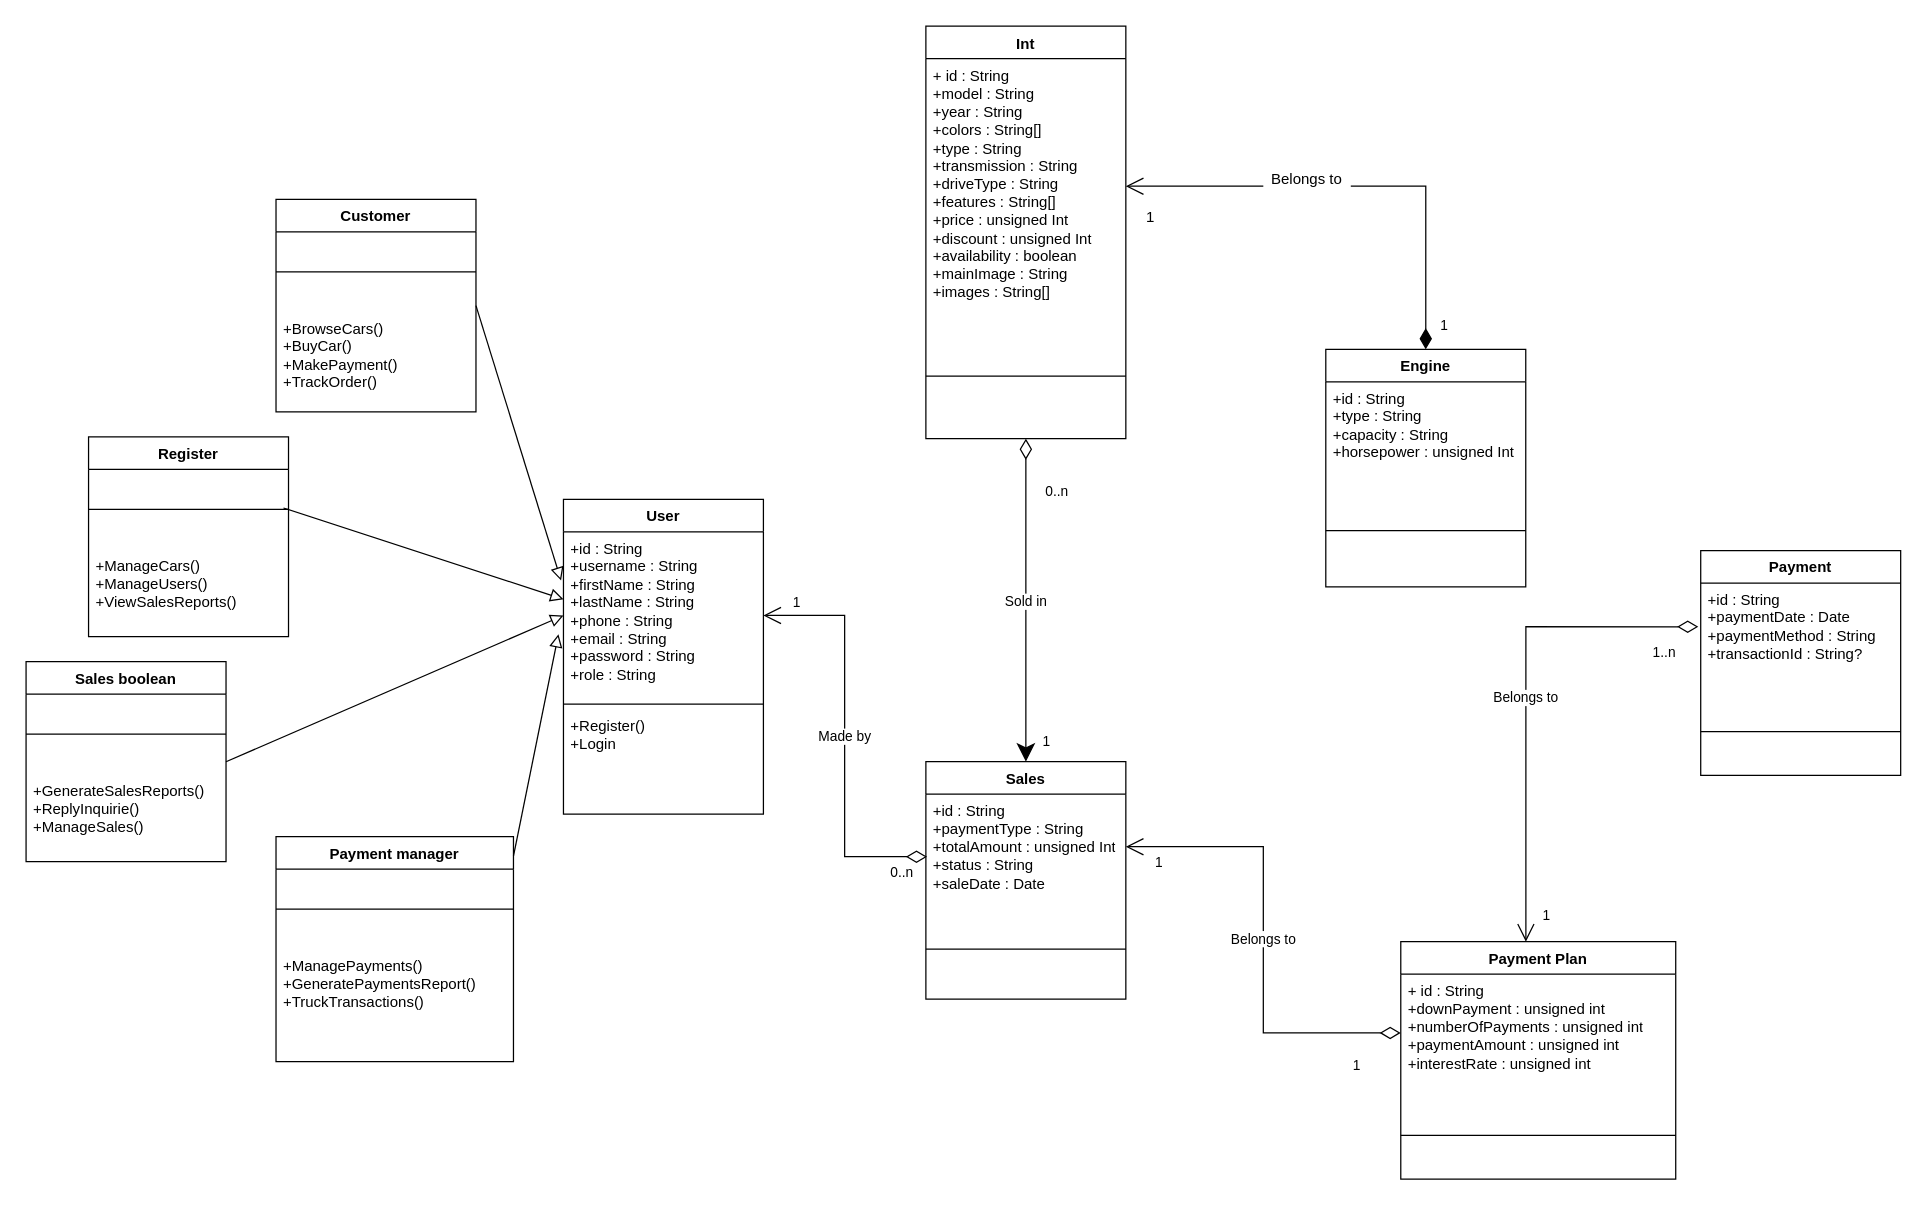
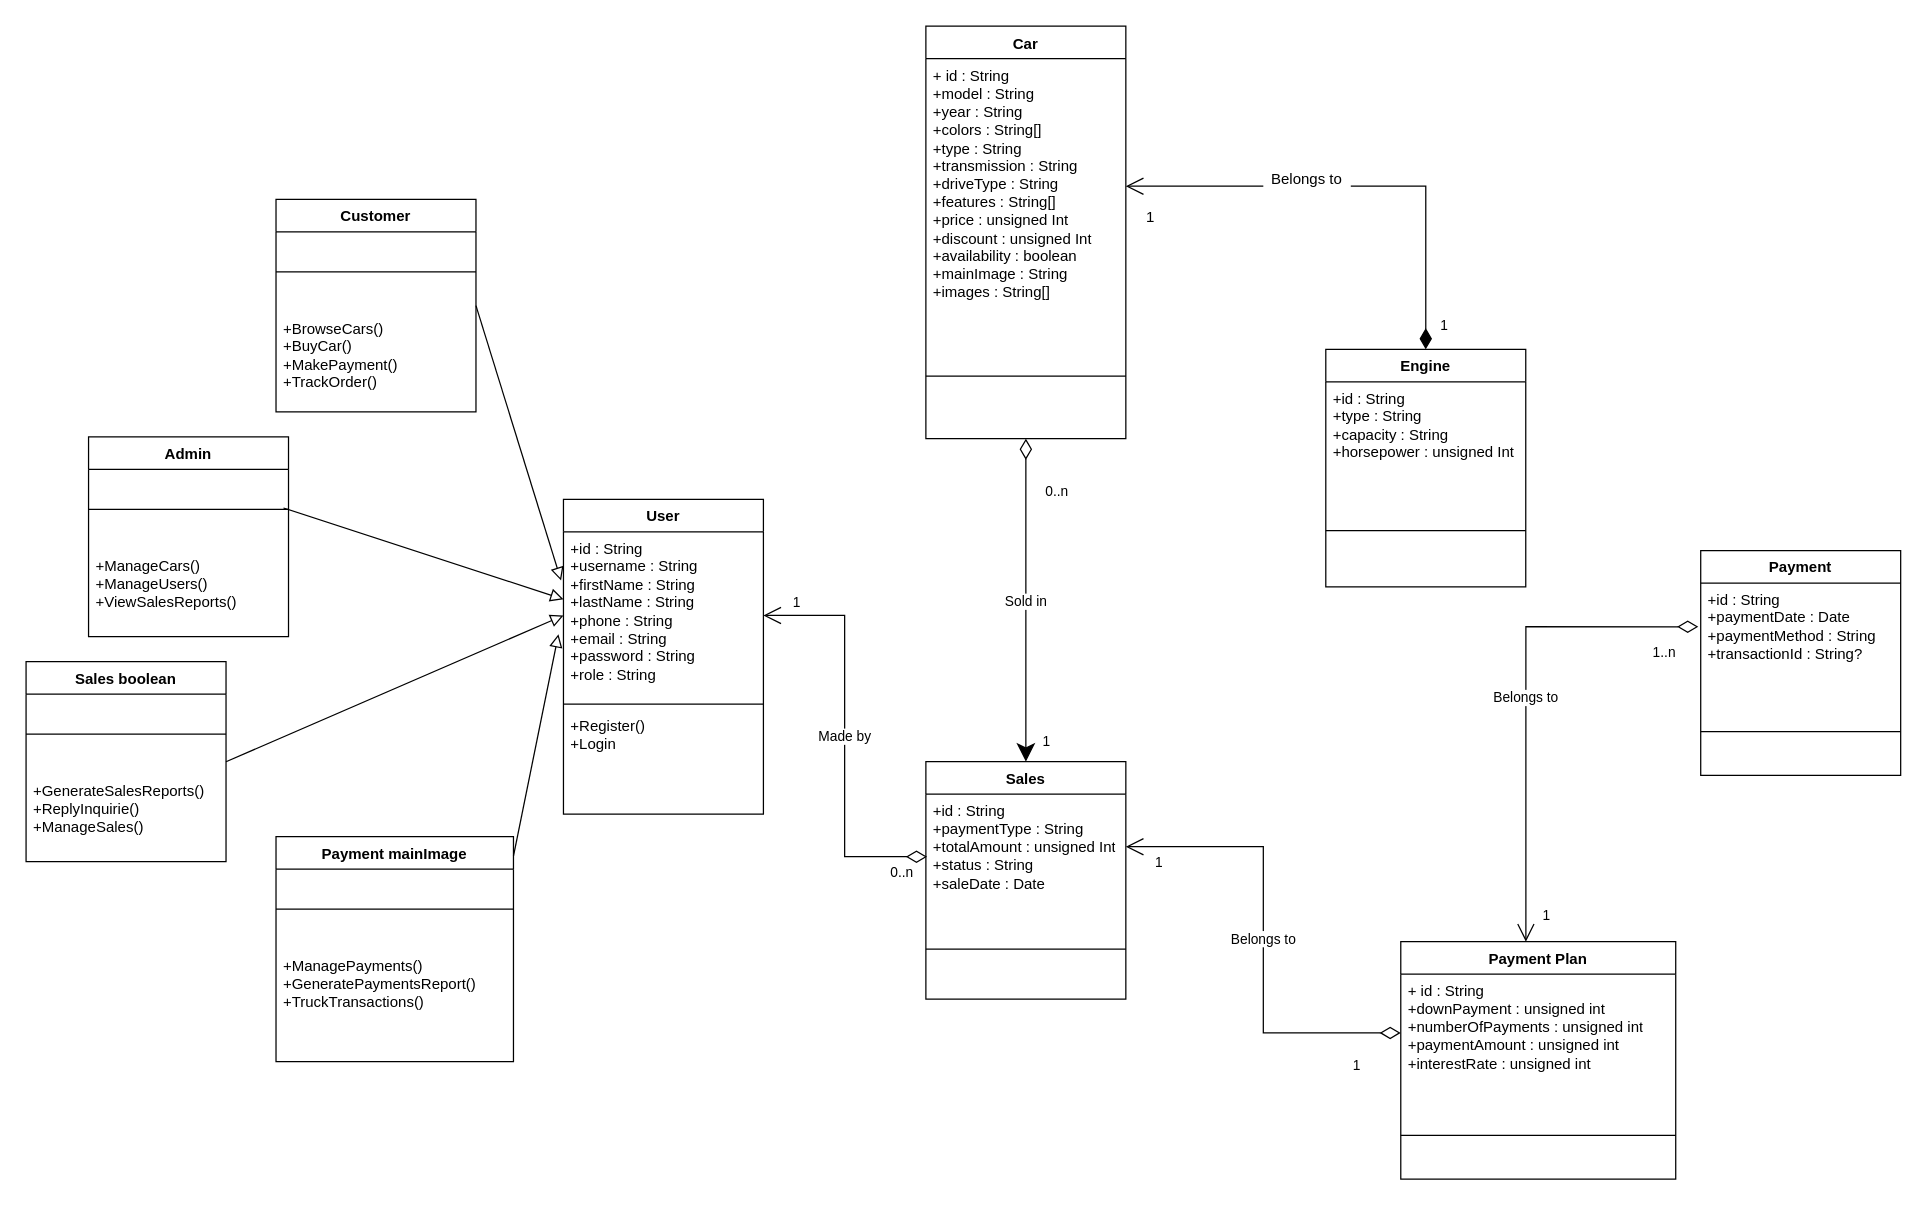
(1026, 45) -> (1026, 45)
(188, 455) -> (188, 455)
(394, 855) -> (394, 855)
